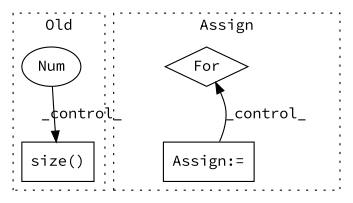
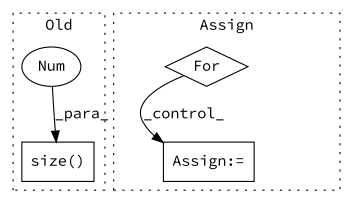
(82, 114) -> (82, 114)
(226, 117) -> (147, 98)
